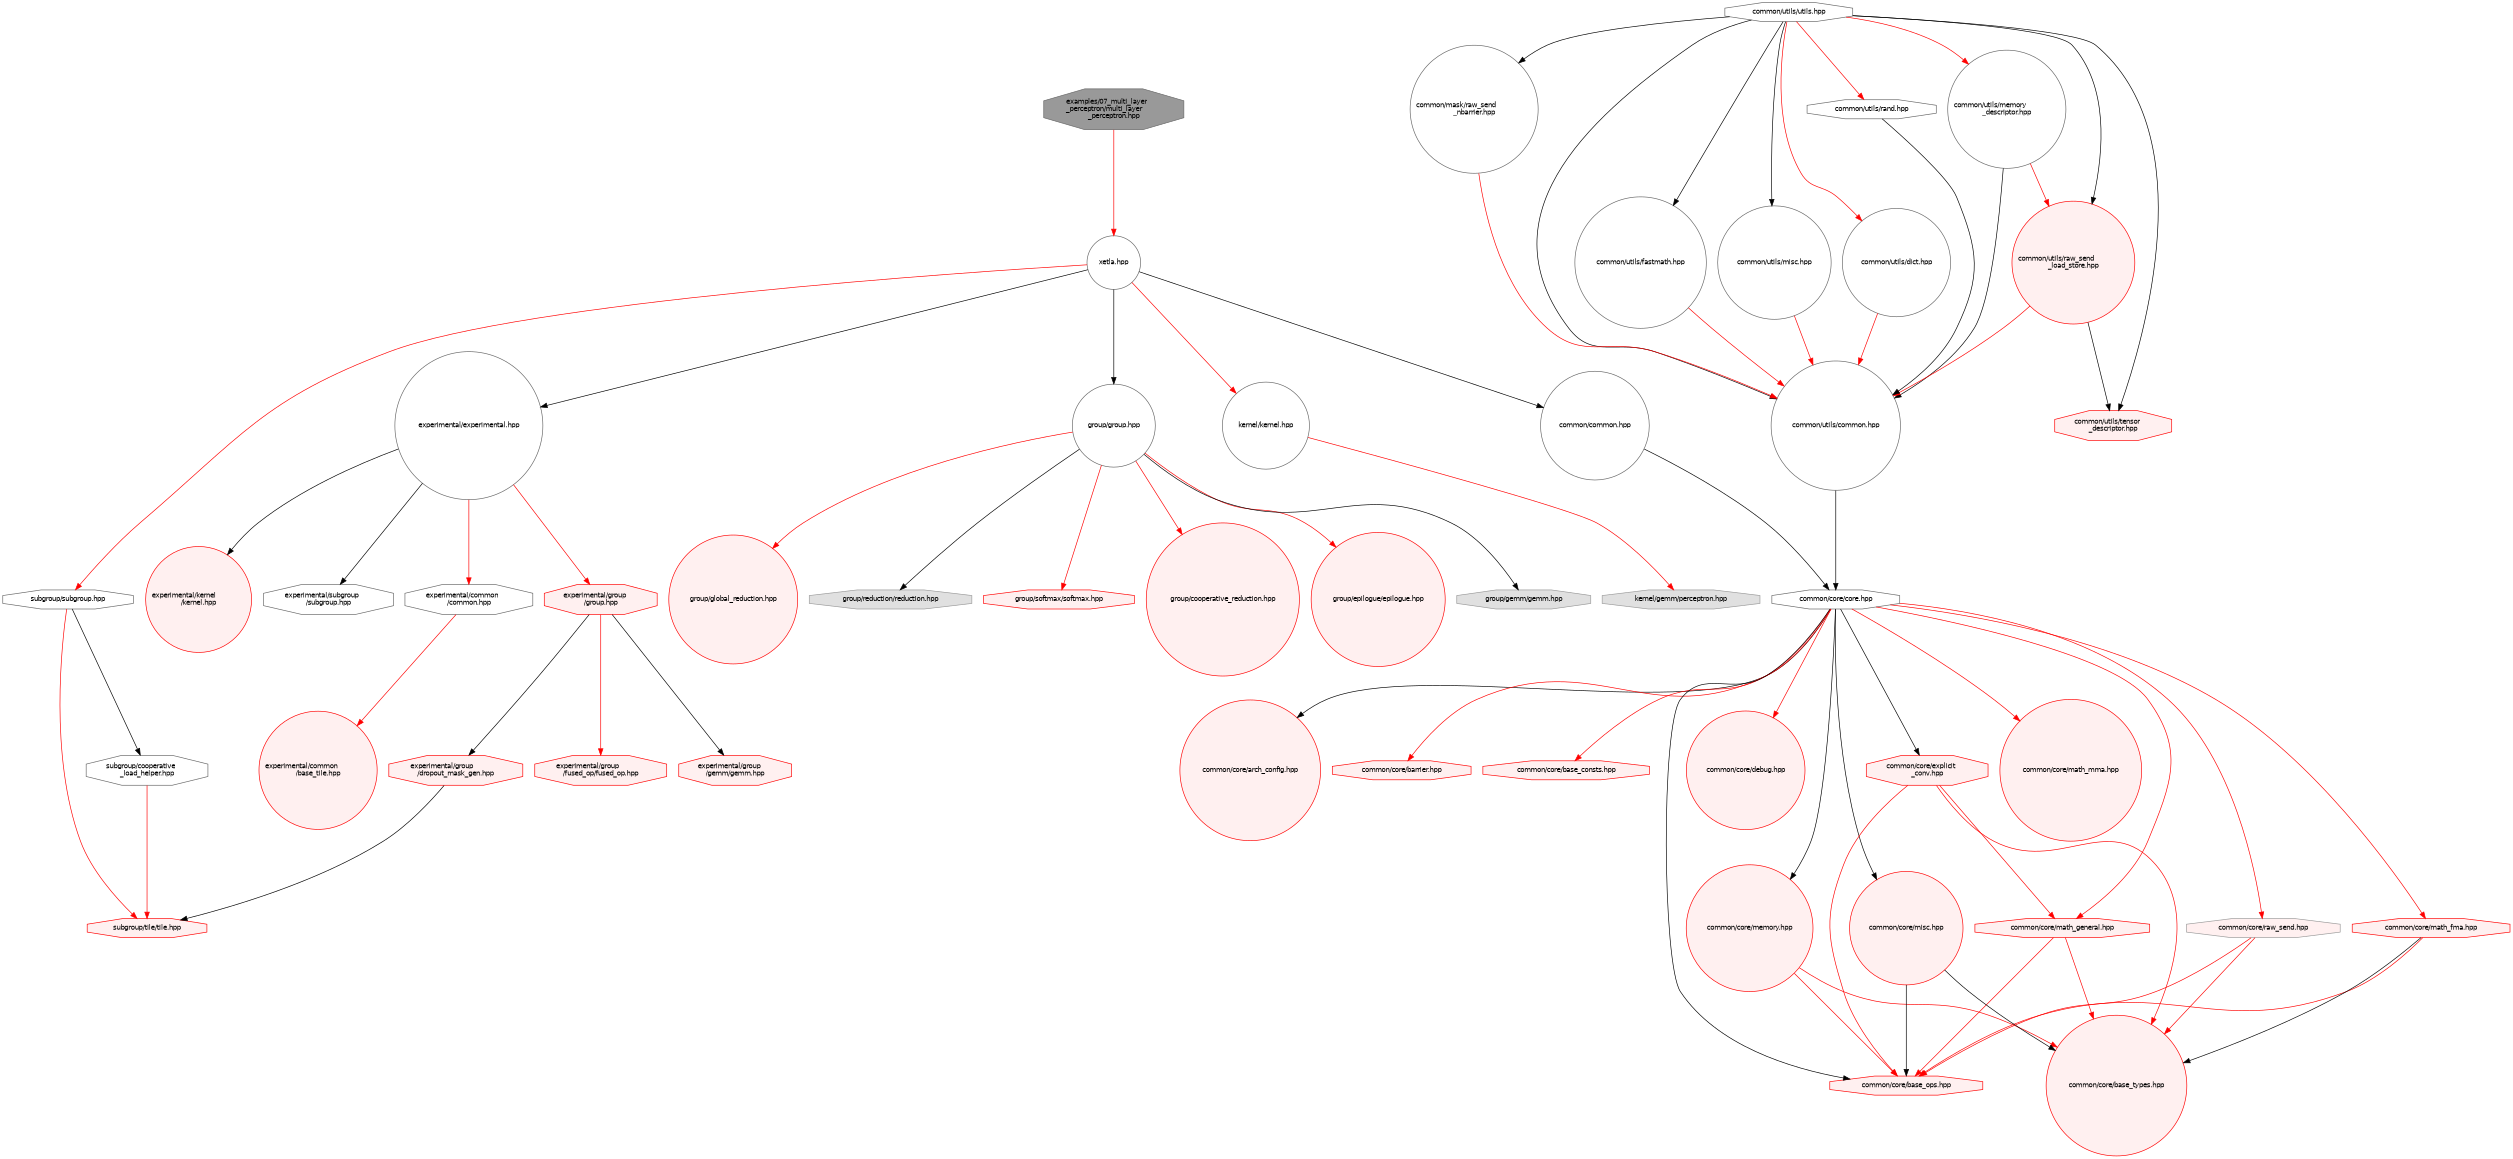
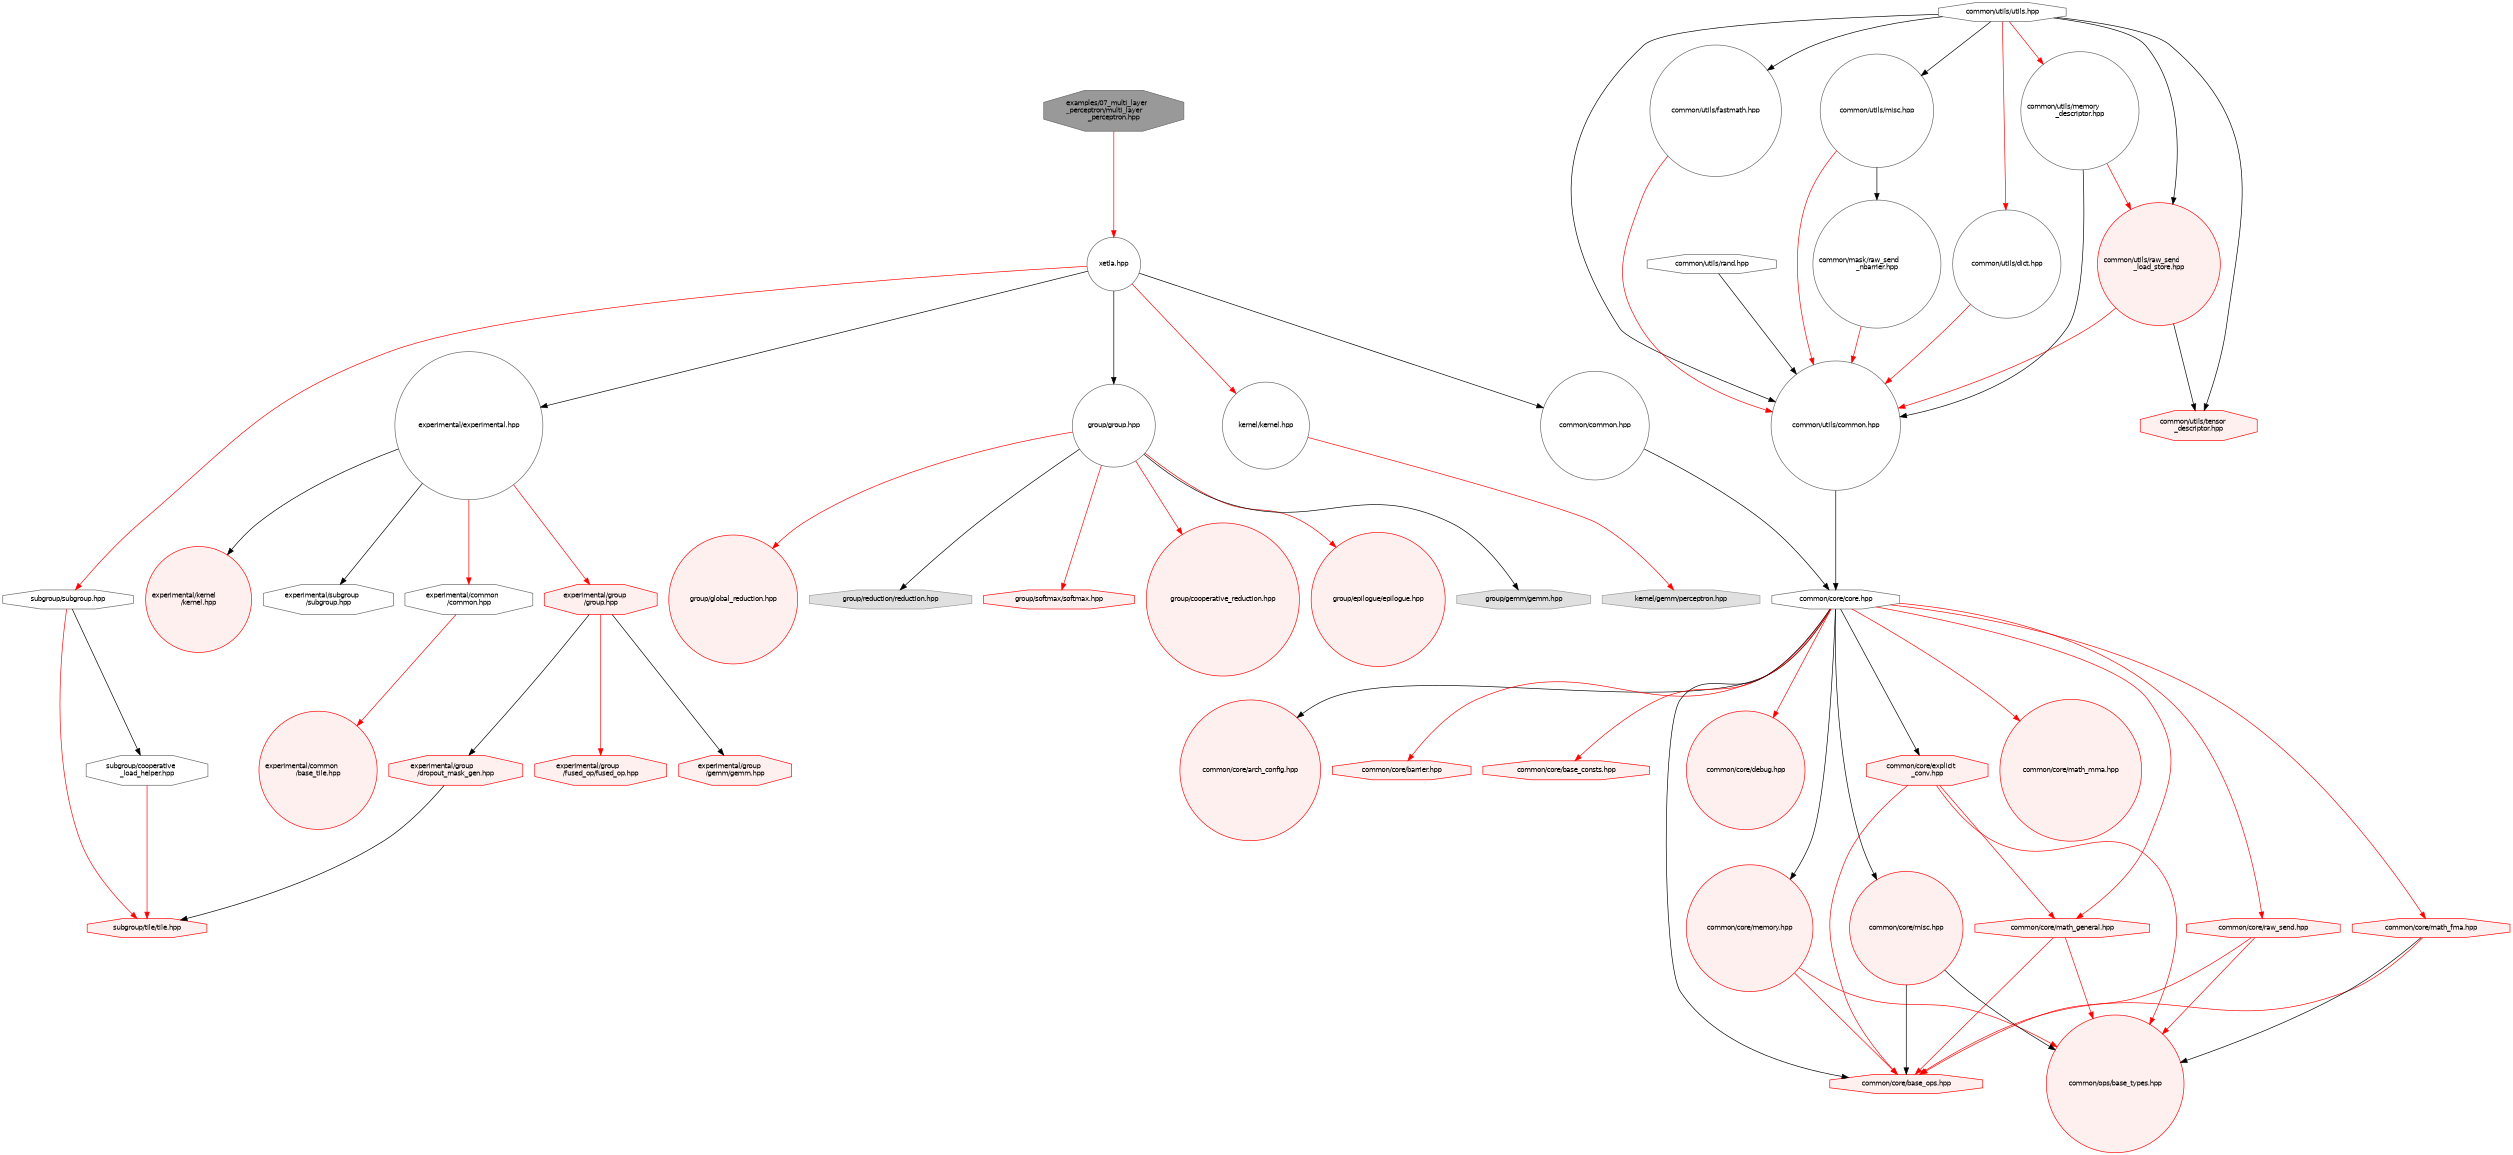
(1624, 28) -> (1877, 180)
(1828, 58) -> none
(2263, 928) -> (2263, 928)
(2117, 1086) -> (2115, 1084)
